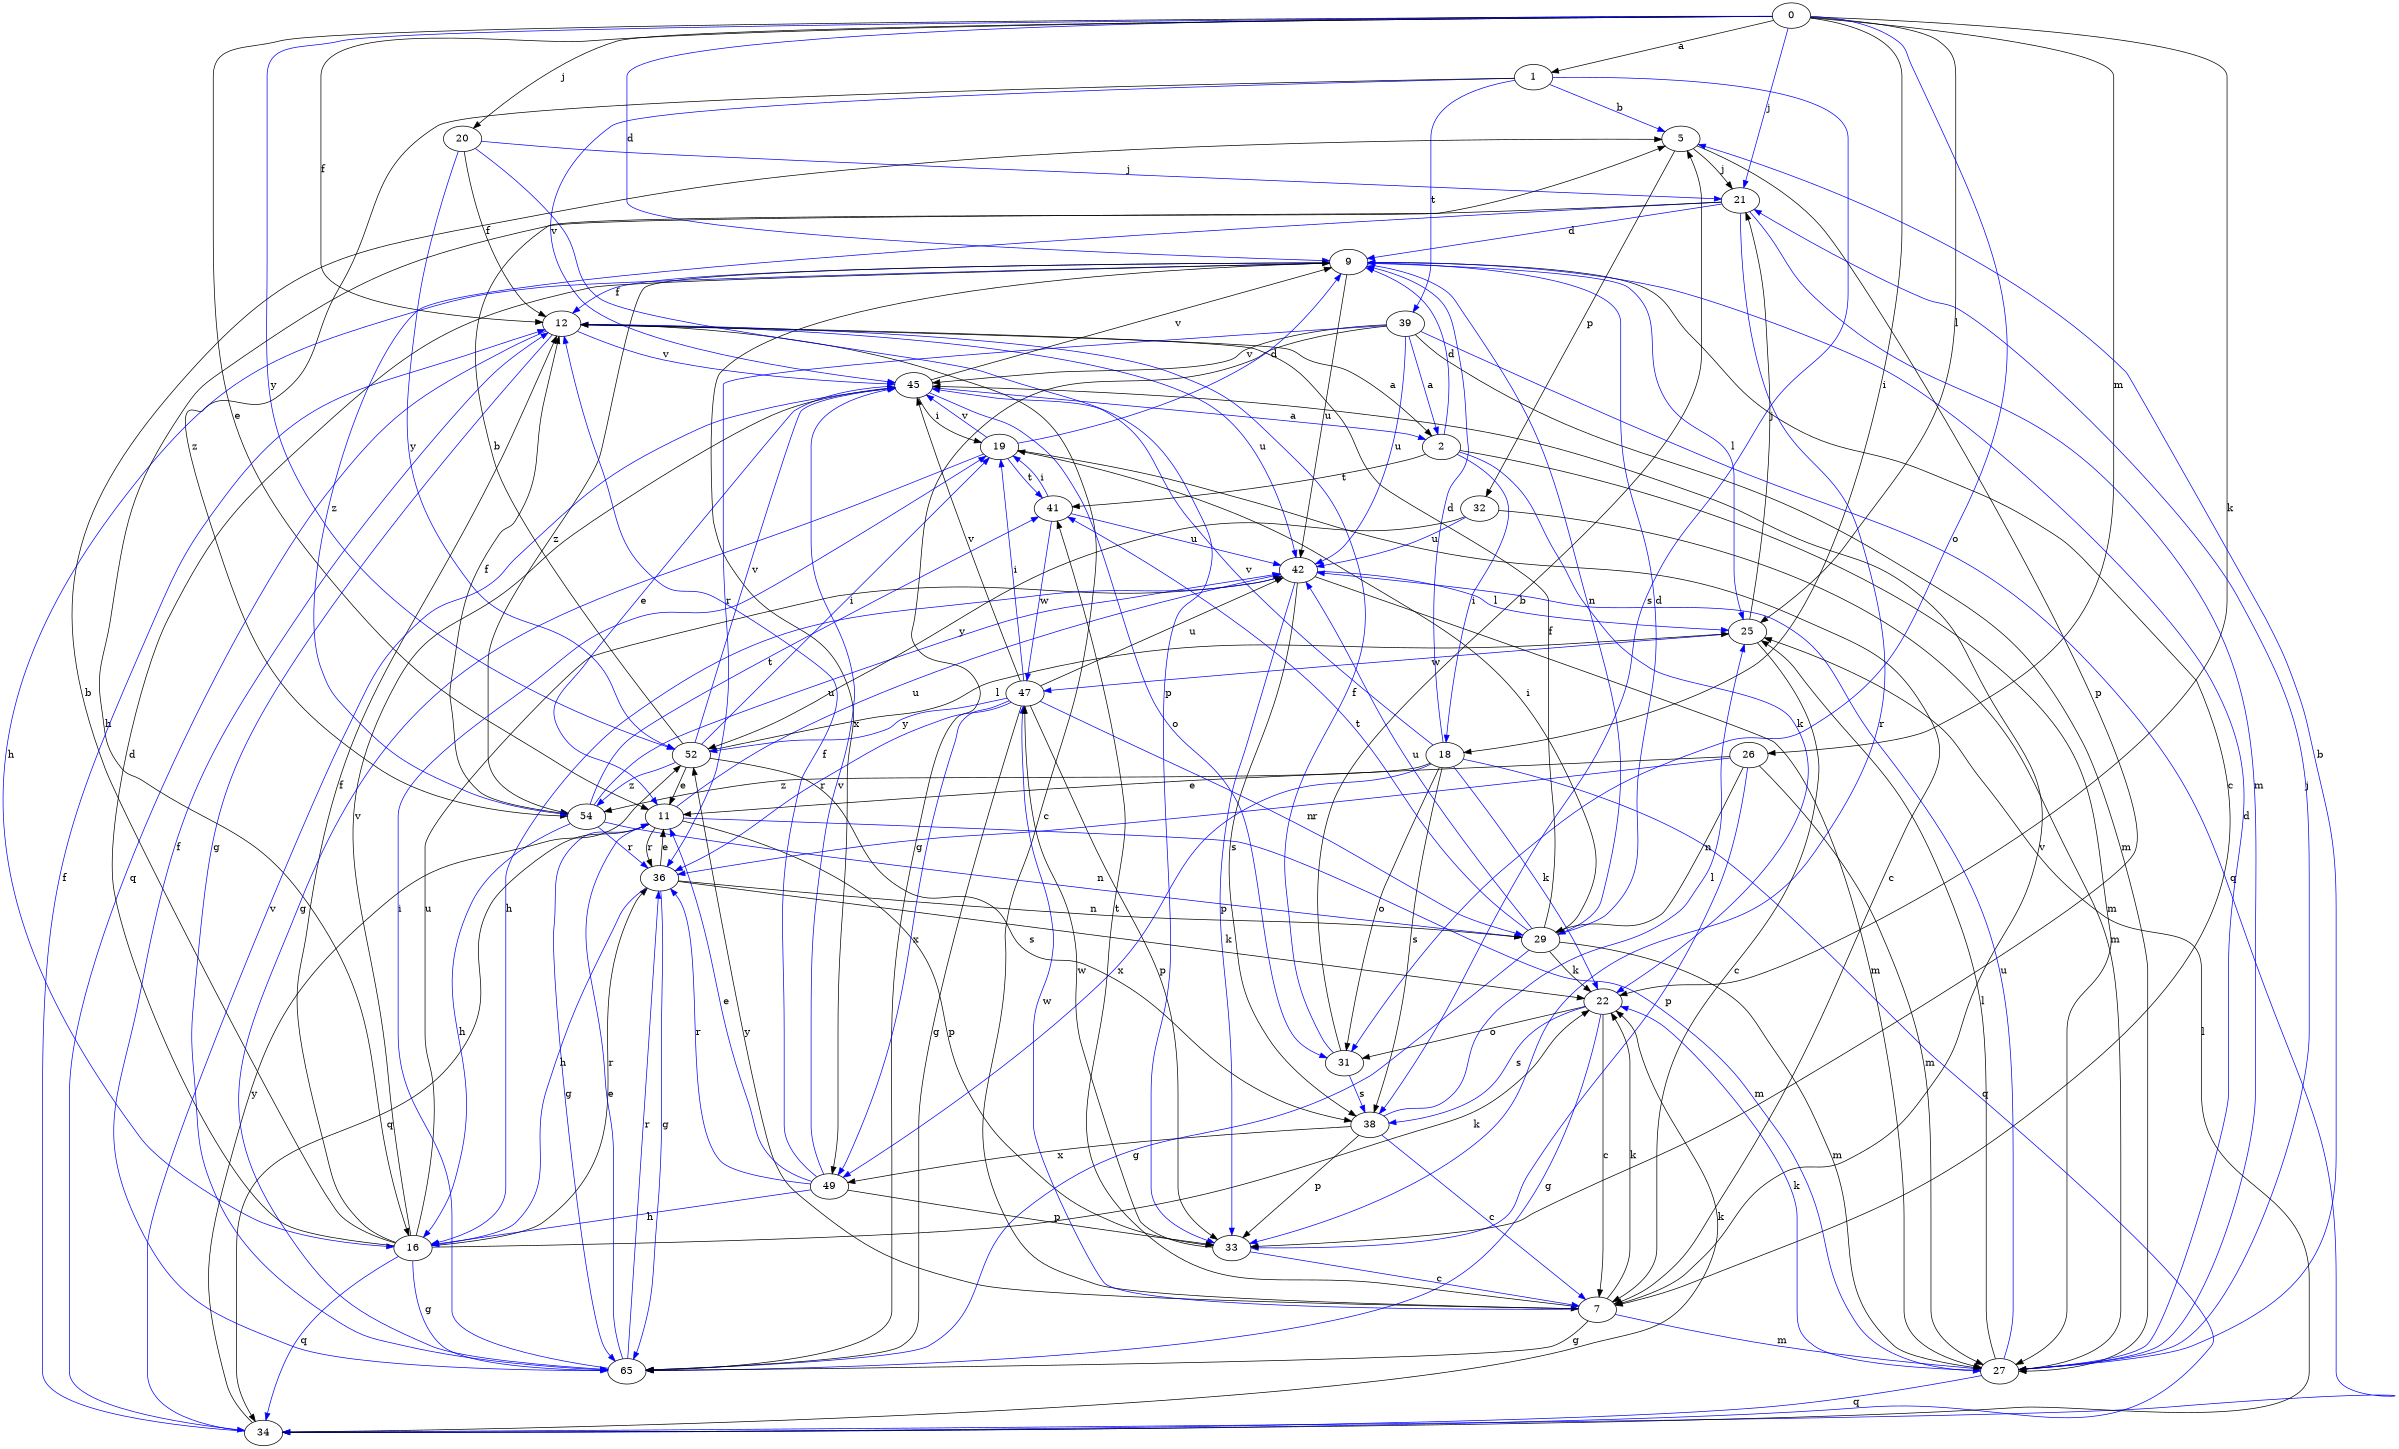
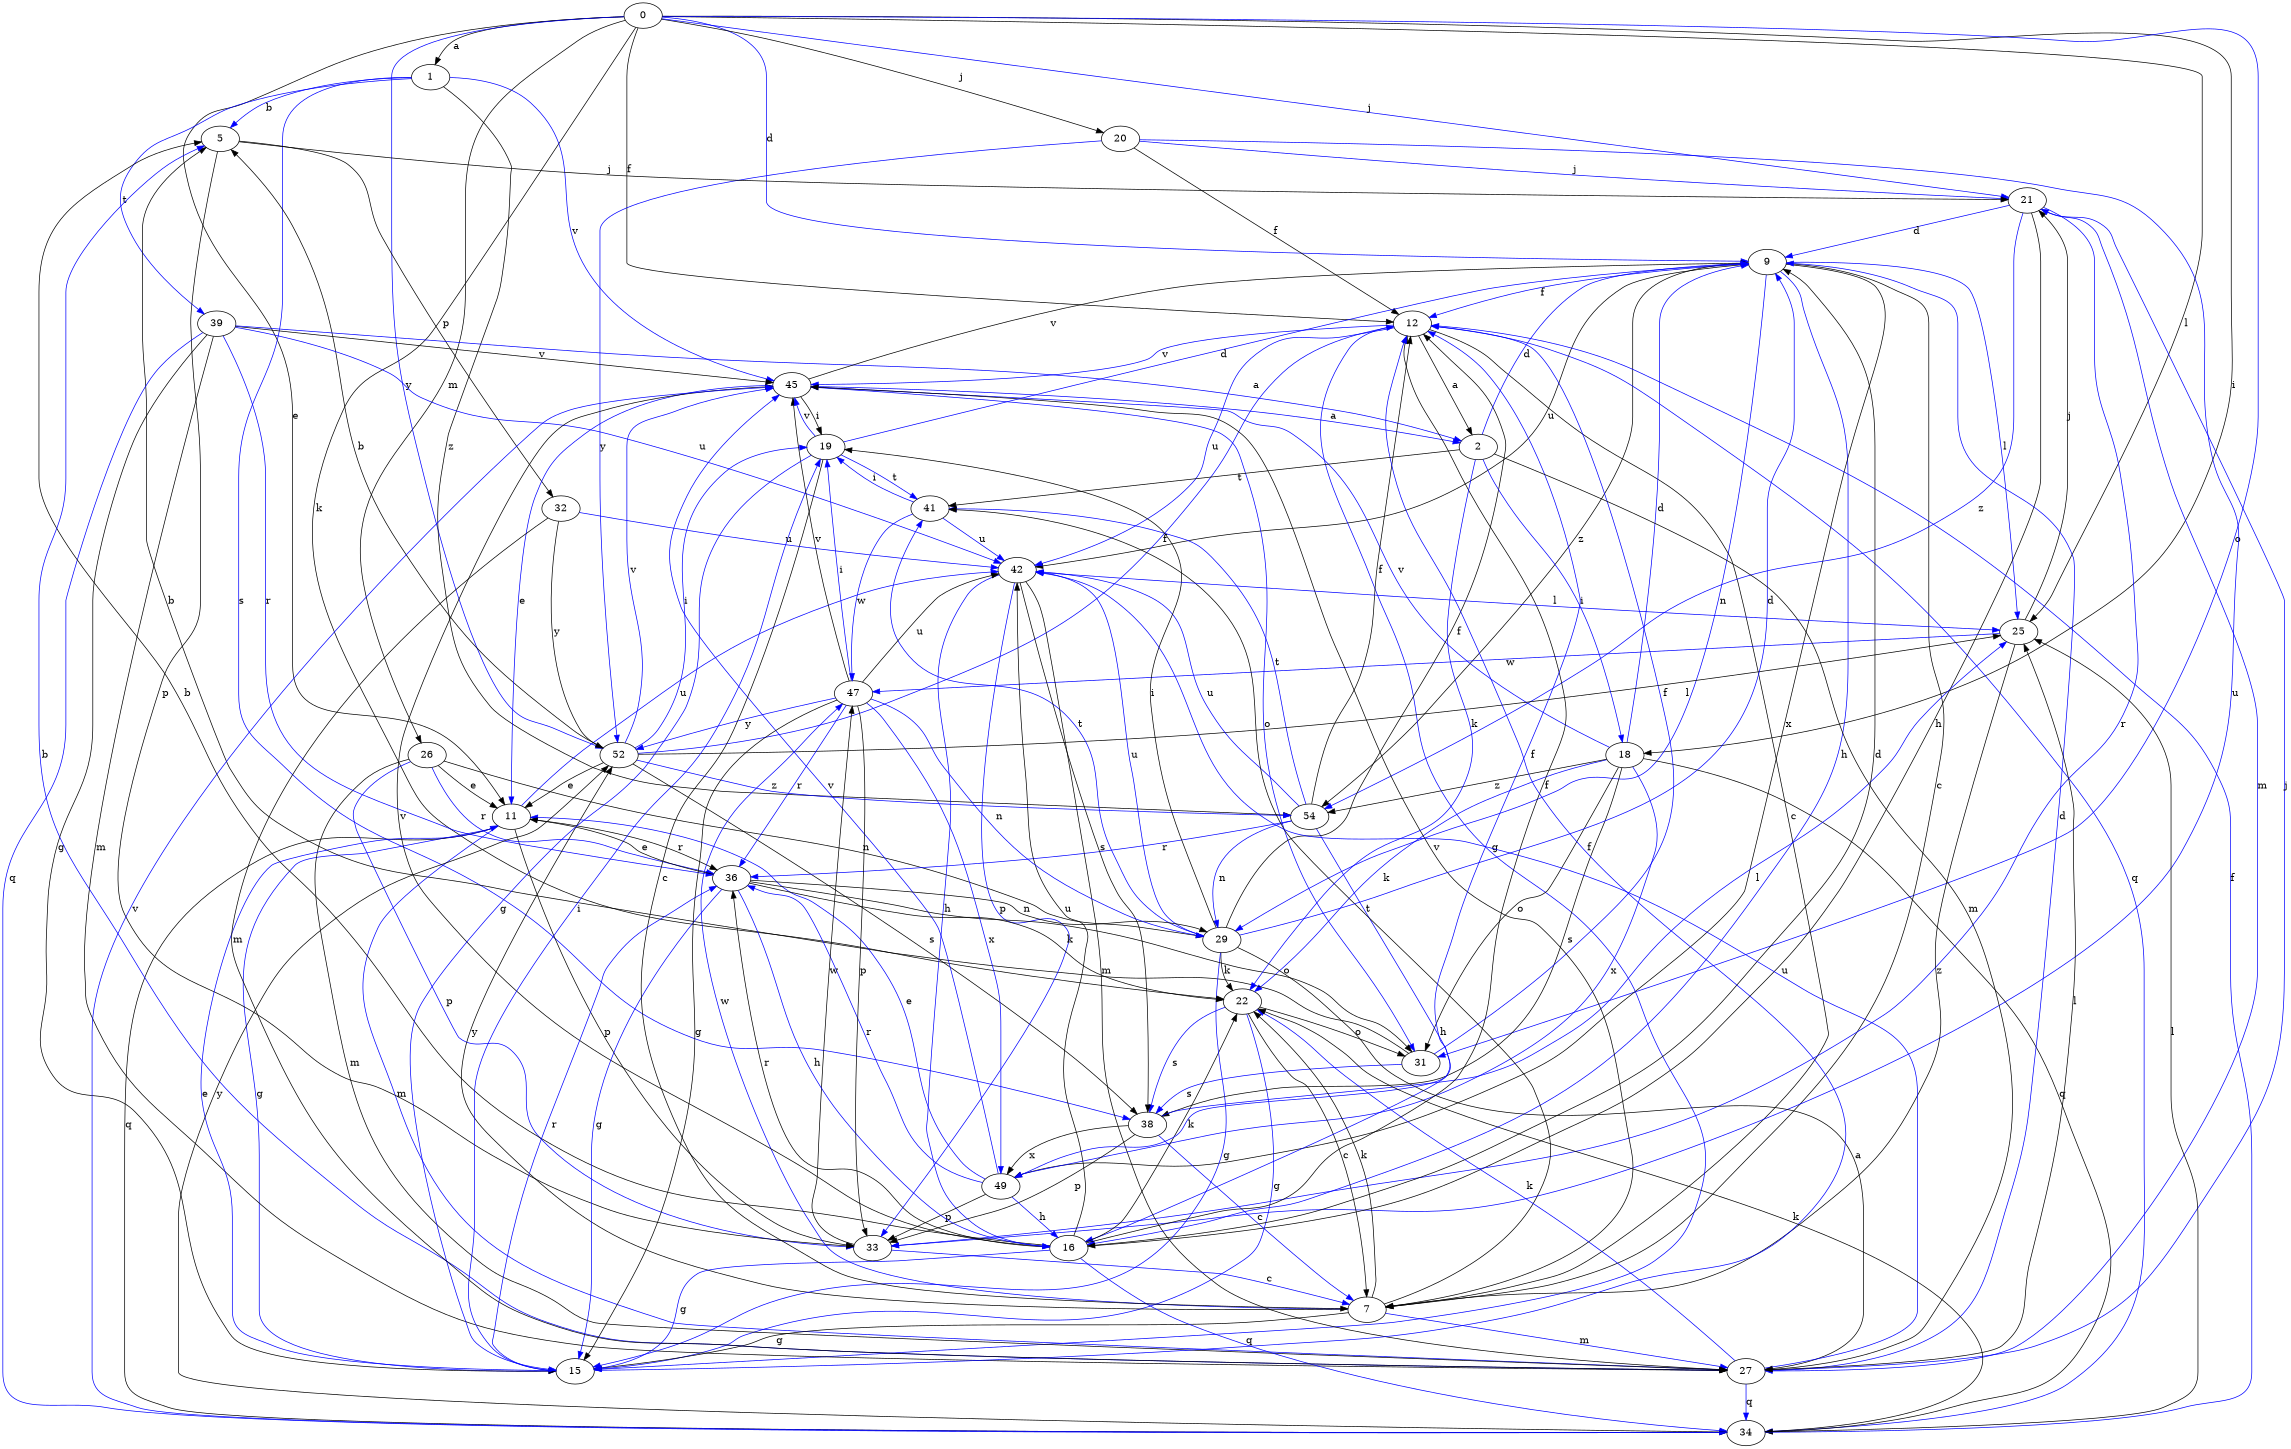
none -> (1064, 622)
(1169, 693) -> (2236, 693)
none -> (1107, 933)
(1737, 971) -> (1939, 971)
(1837, 1156) -> (1858, 1156)
(627, 1371) -> (575, 1371)
(1750, 1414) -> (2055, 1087)
